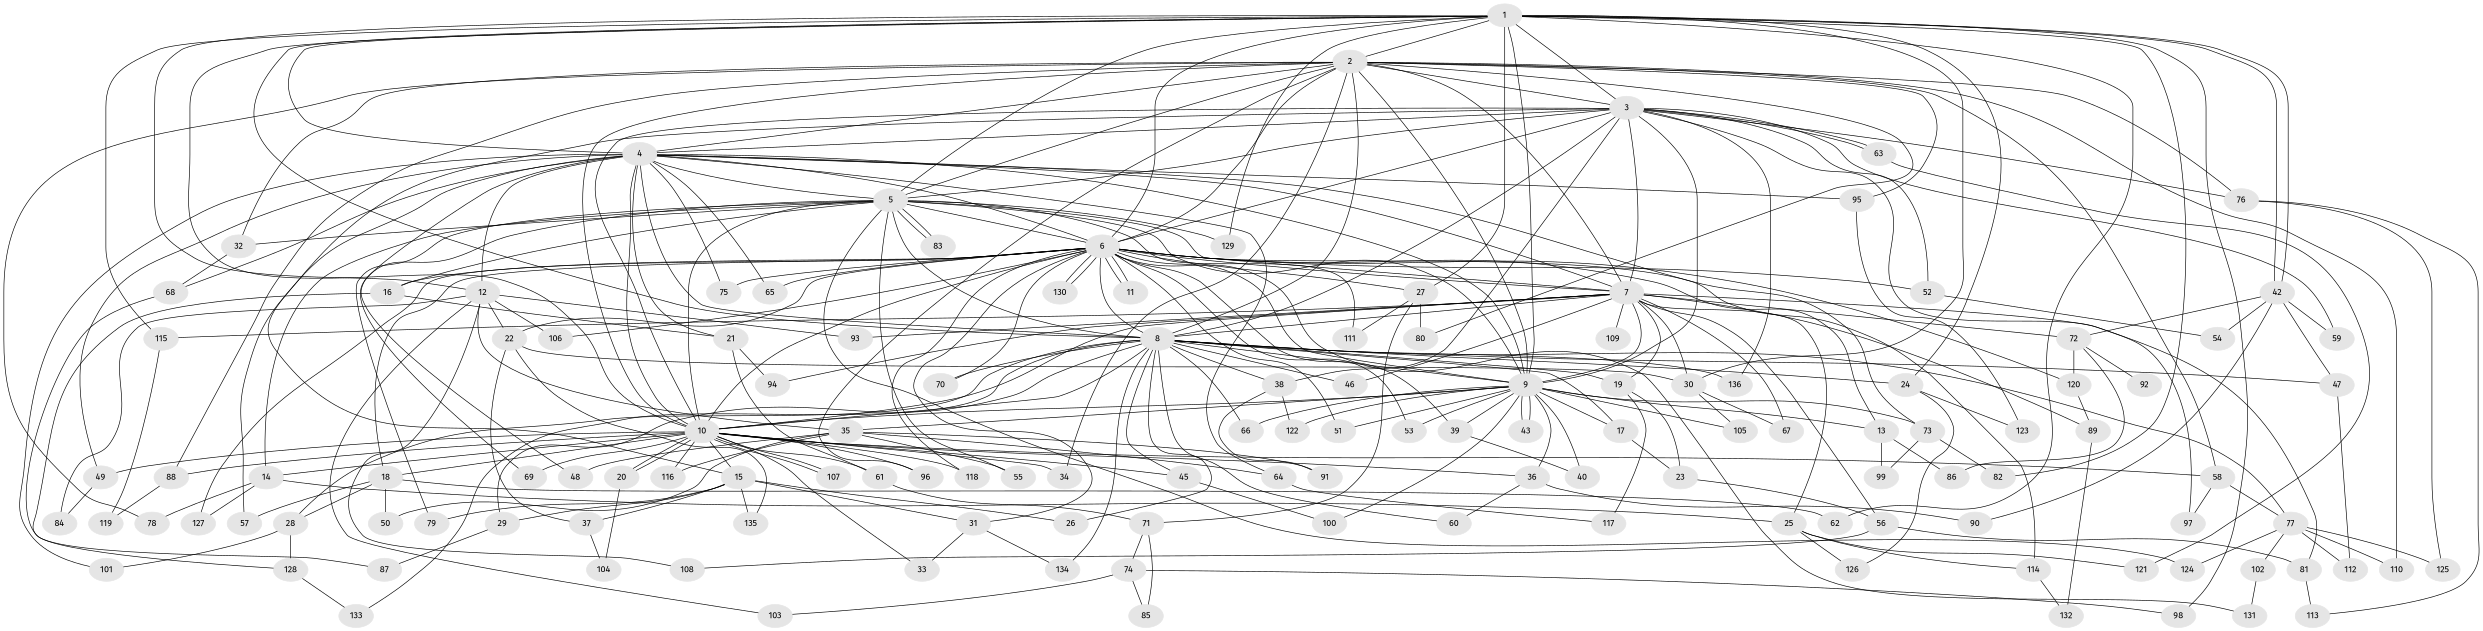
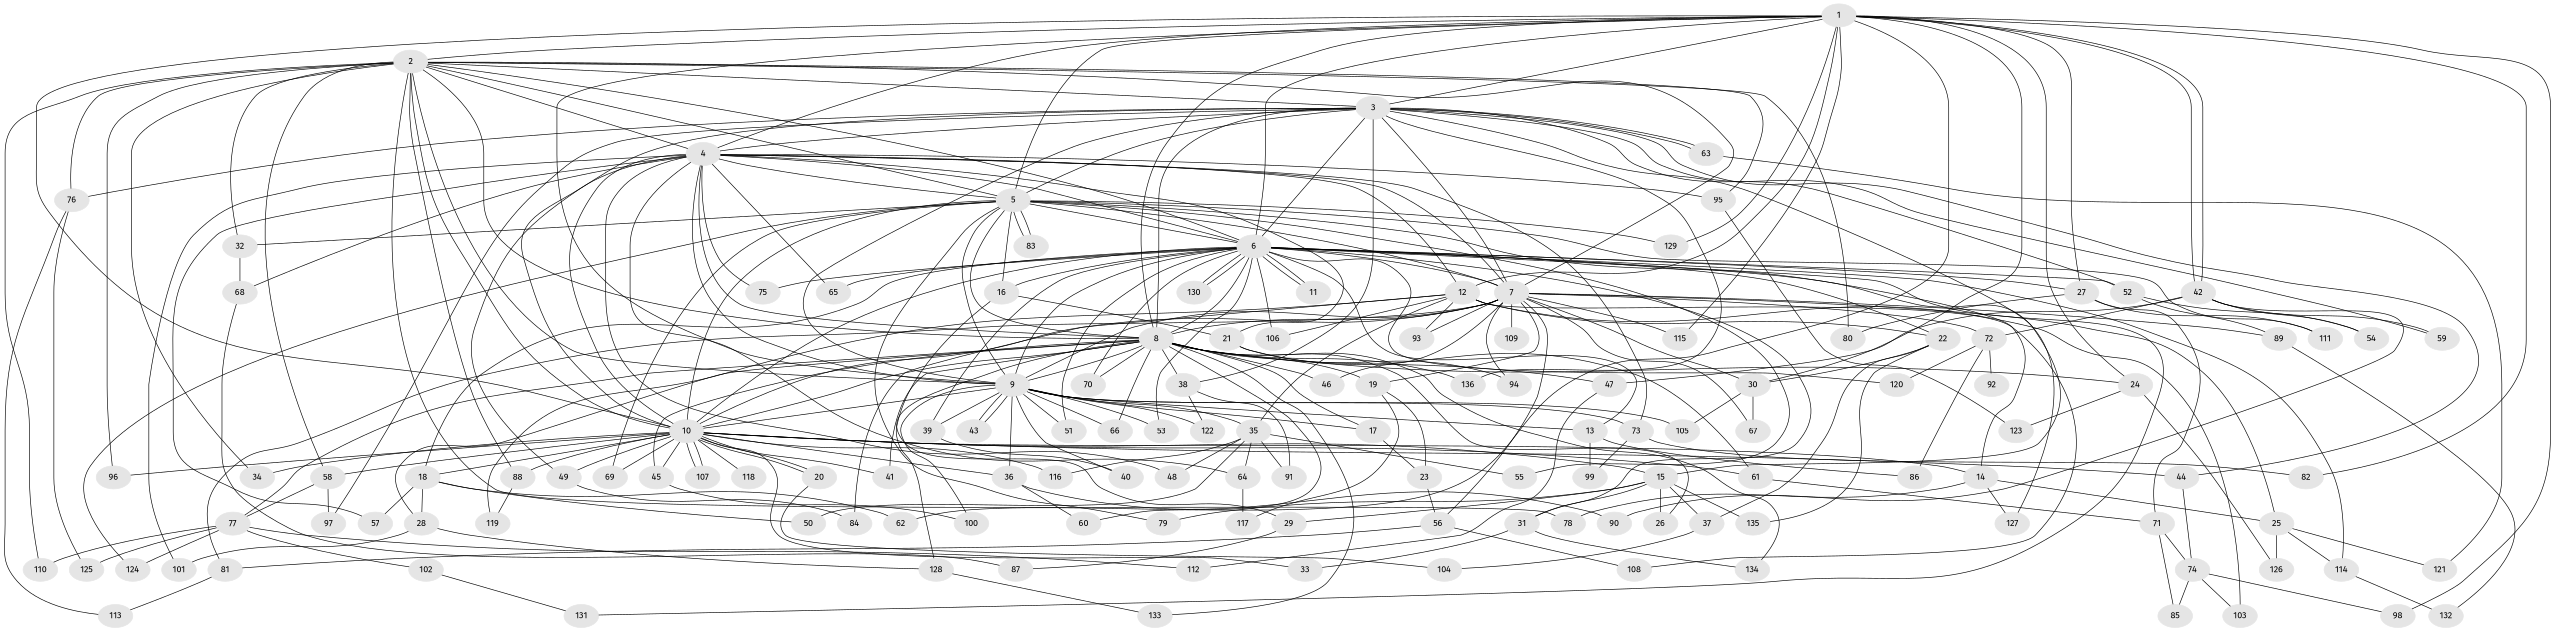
(939, 341) -> none
(2083, 406) -> (2181, 312)
(141, 433) -> (956, 325)
none -> (890, 477)
none -> (2182, 477)
